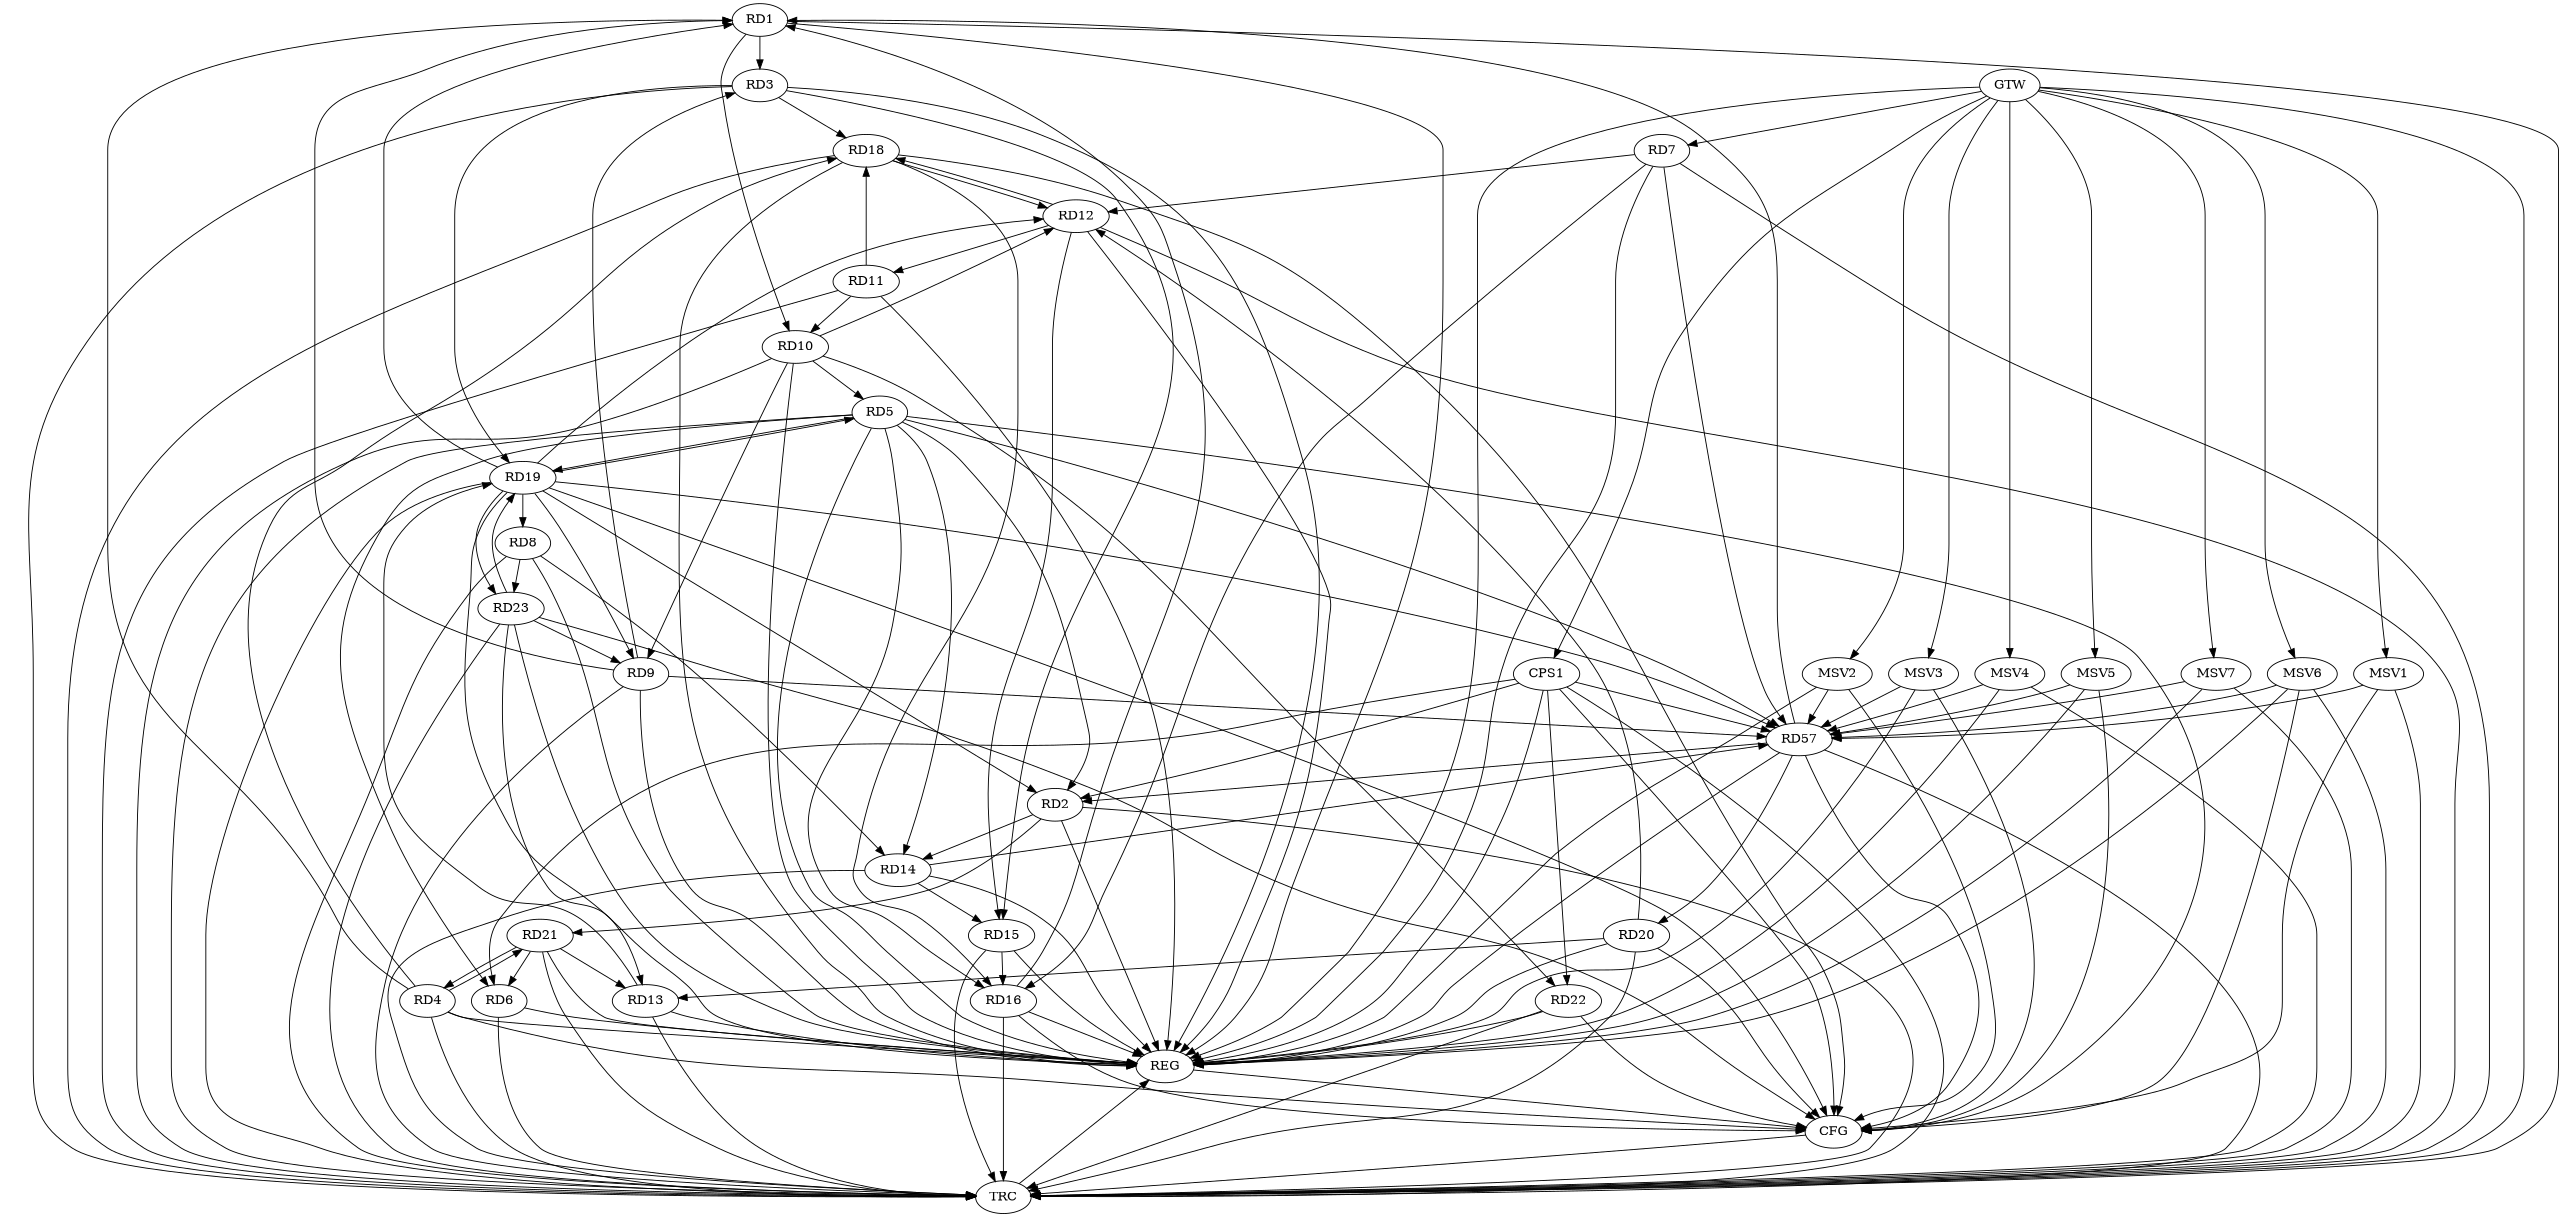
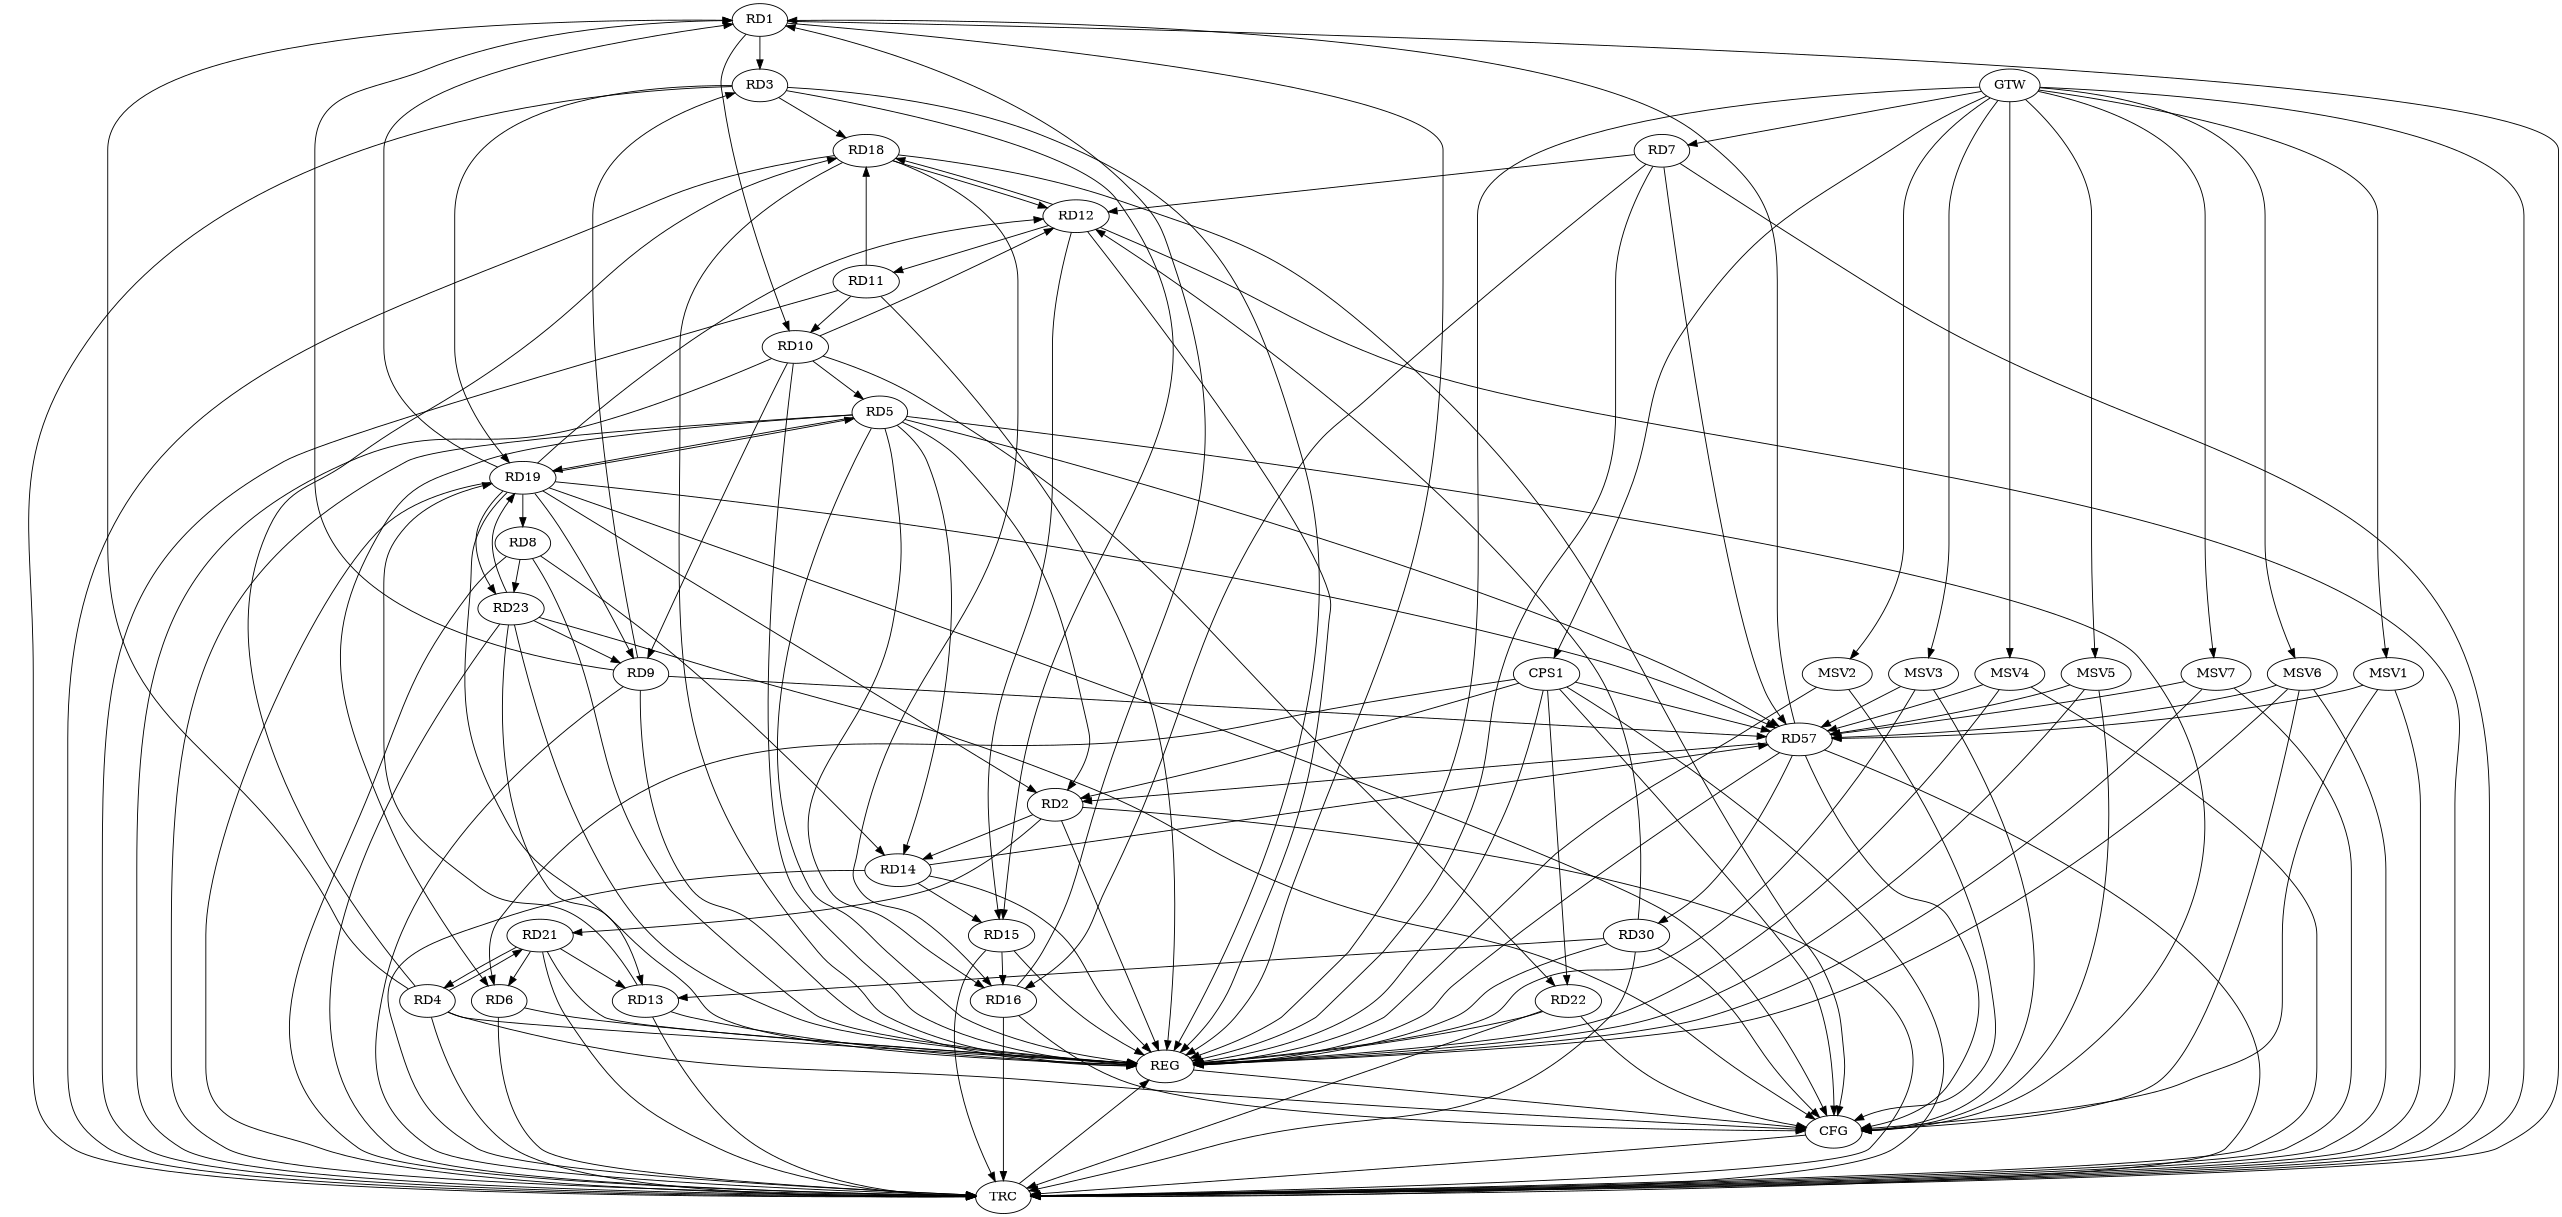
(1820, 703) -> none
(1637, 936) -> (1637, 936)
(1081, 1032) -> none
